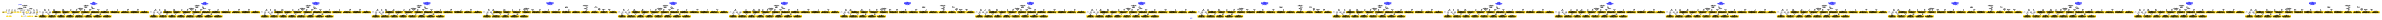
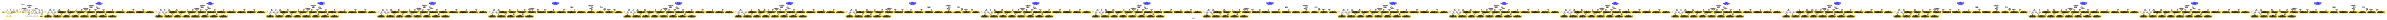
(12, 12) -> (13, 12)
none -> (23, 12)
(29, 16) -> (34, 16)
